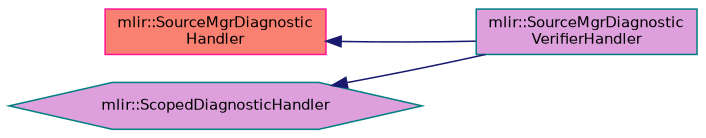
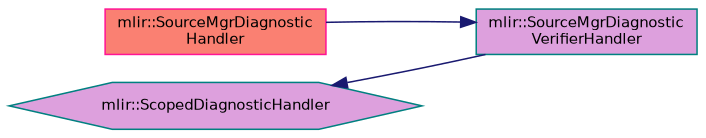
(409, 42) -> (393, 22)
